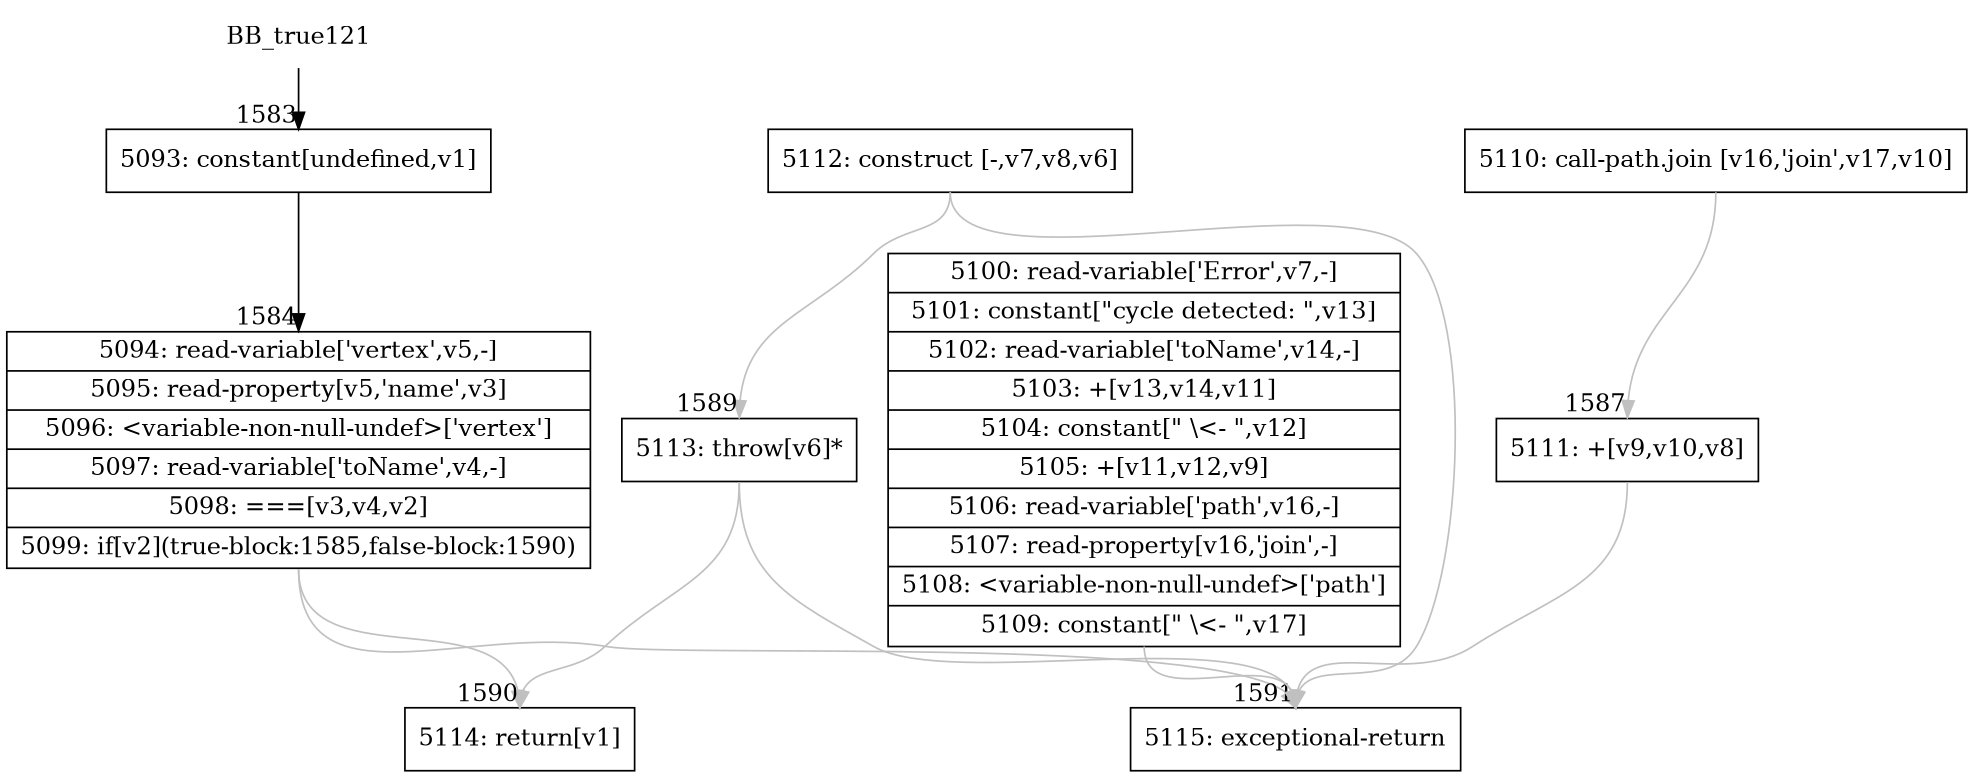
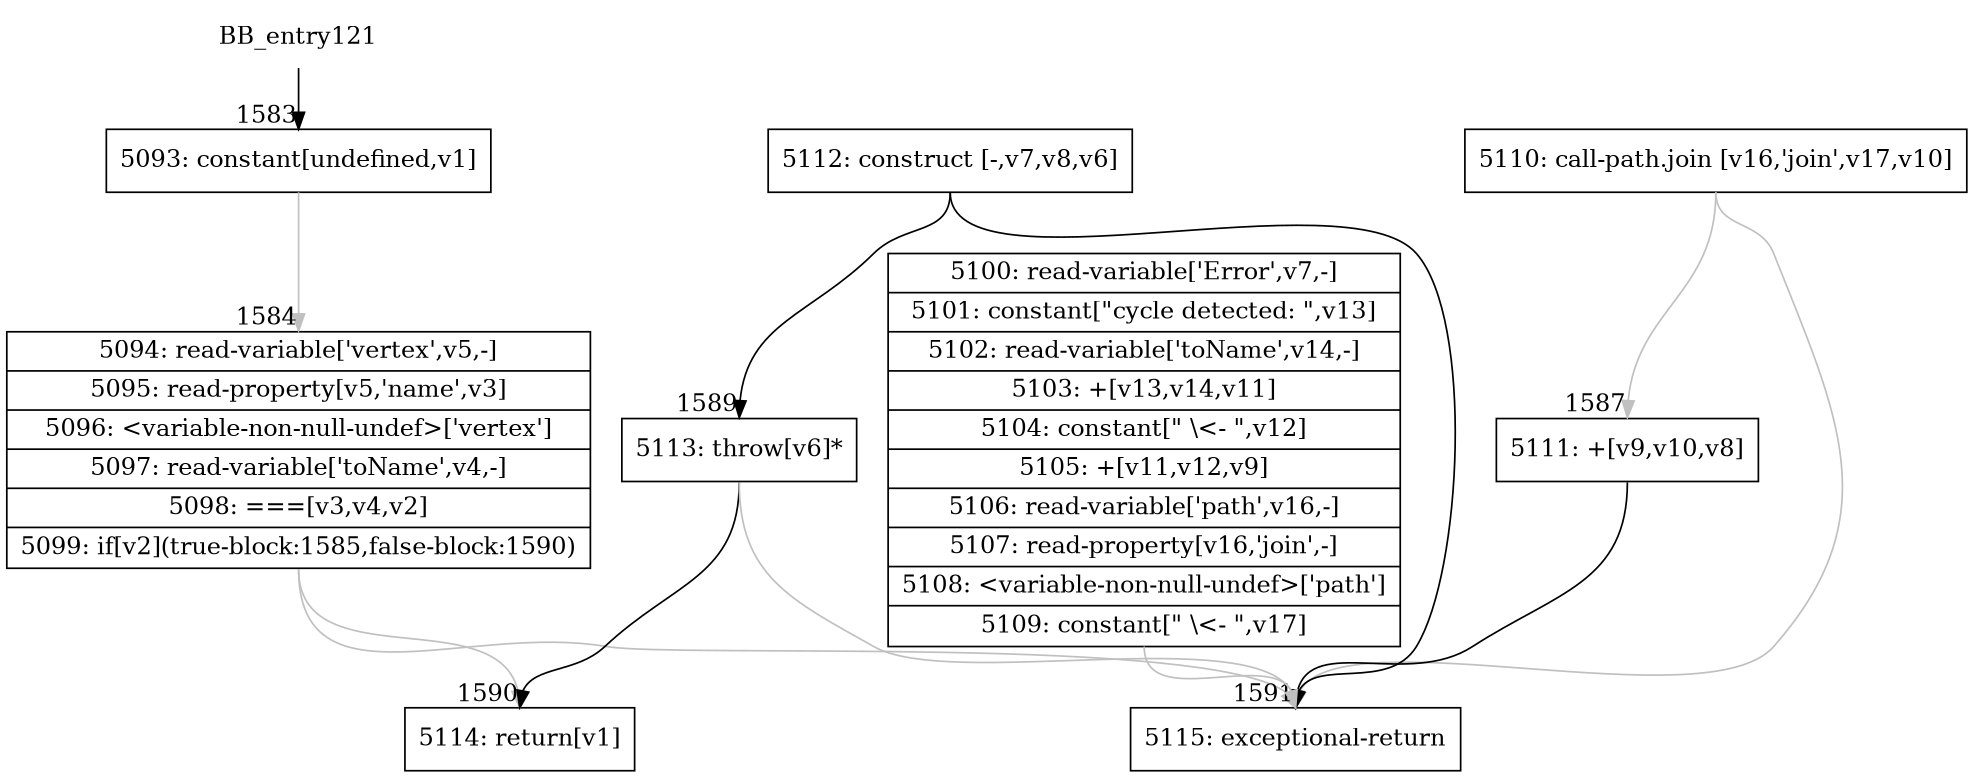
(299, 37) -> (299, 37)
(299, 253) -> (299, 253)
(1428, 273) -> (1428, 273)
(835, 286) -> (835, 286)
(655, 607) -> (655, 607)
(1494, 633) -> (1494, 633)
none -> (1781, 637)
